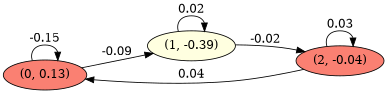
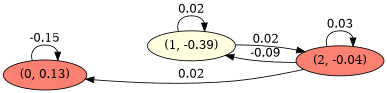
(266, 40) -> (266, 40)
(113, 61) -> (265, 61)
(191, 75) -> (191, 75)
